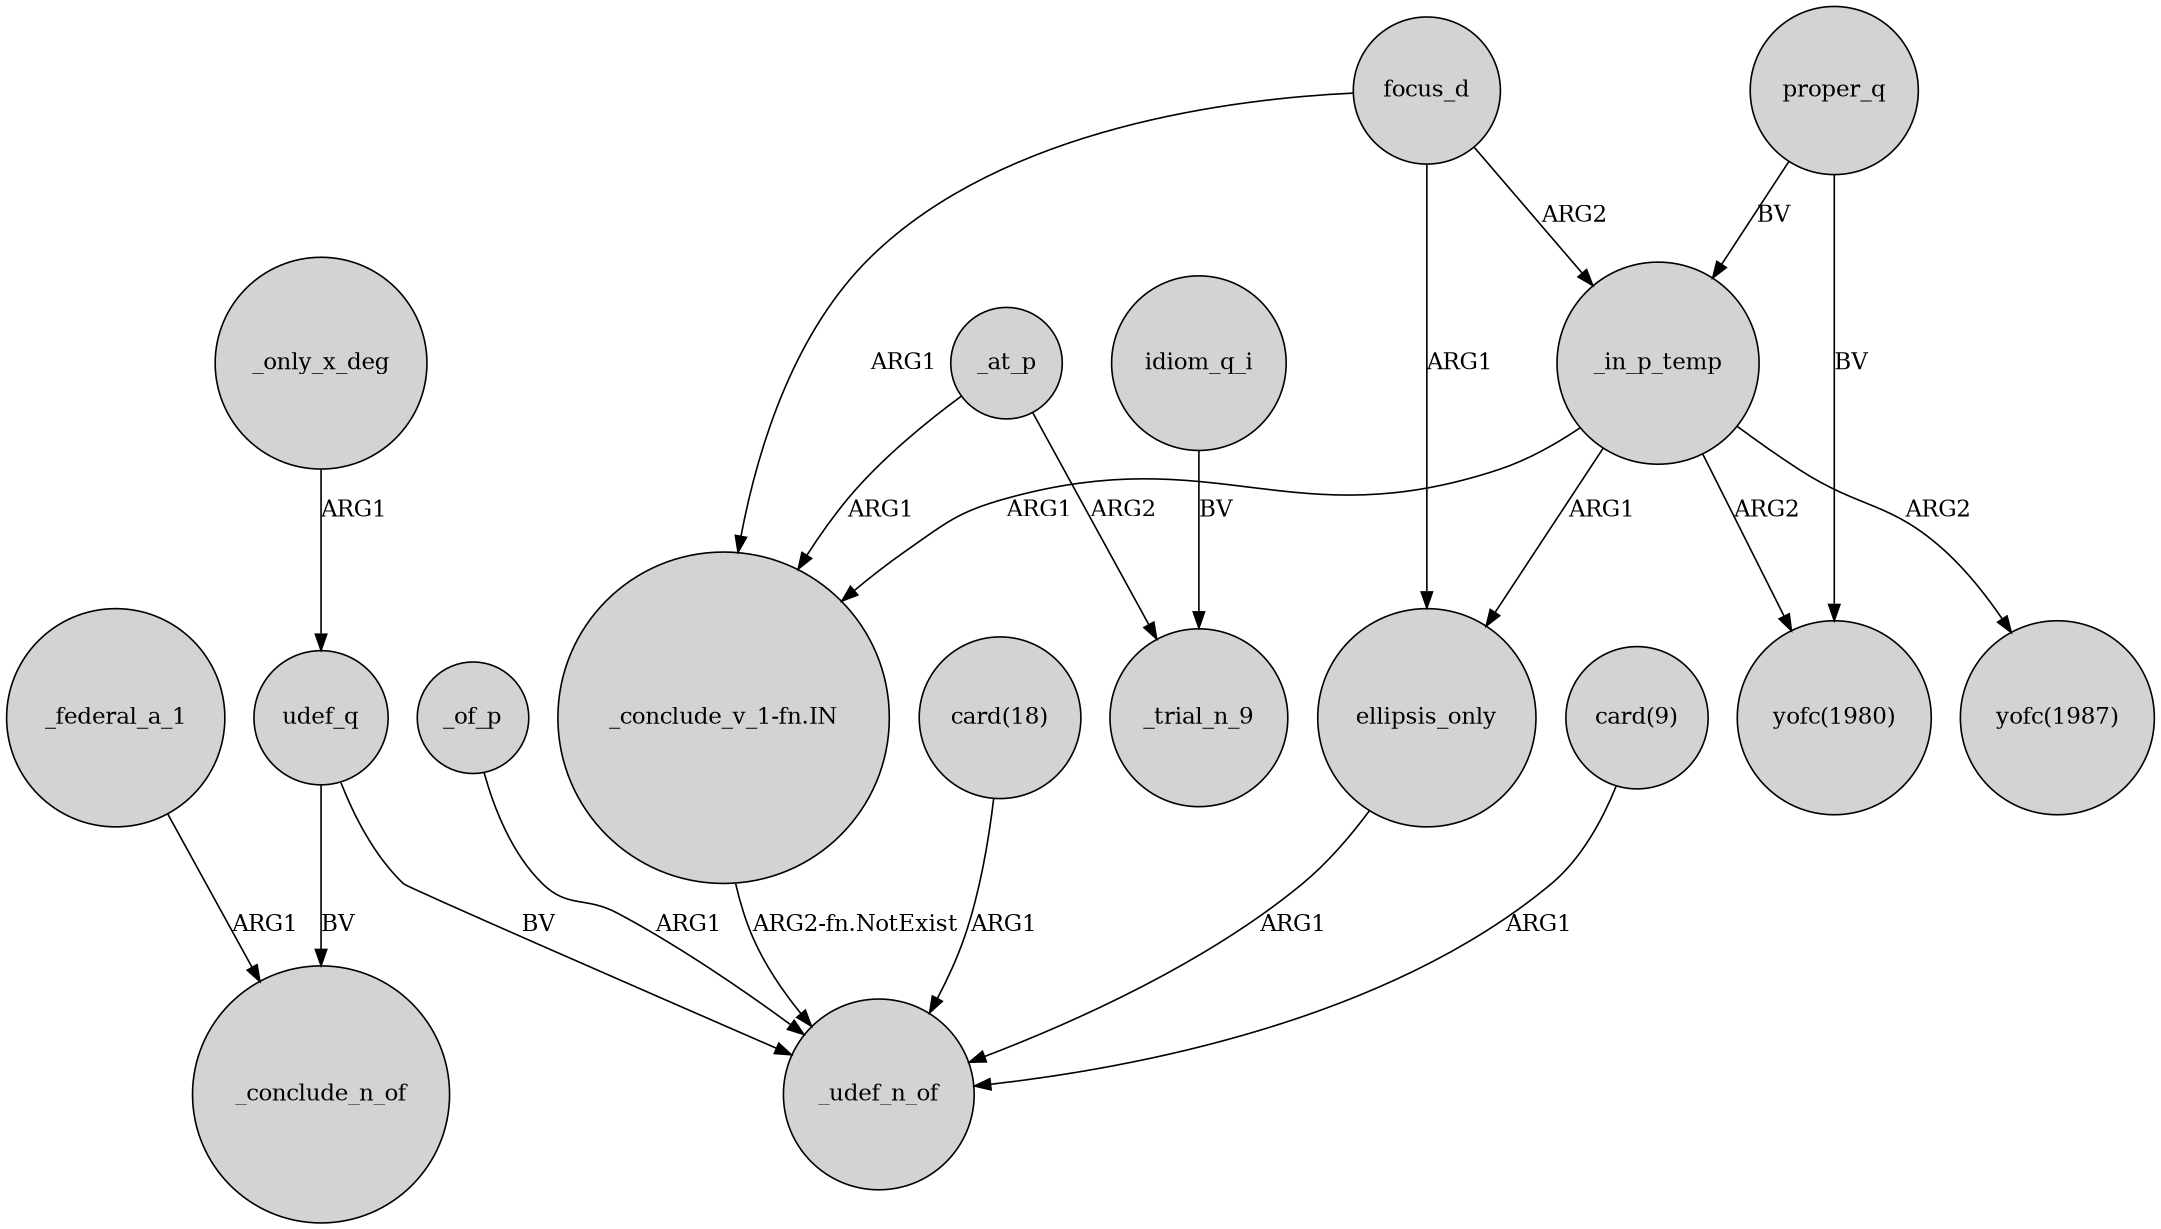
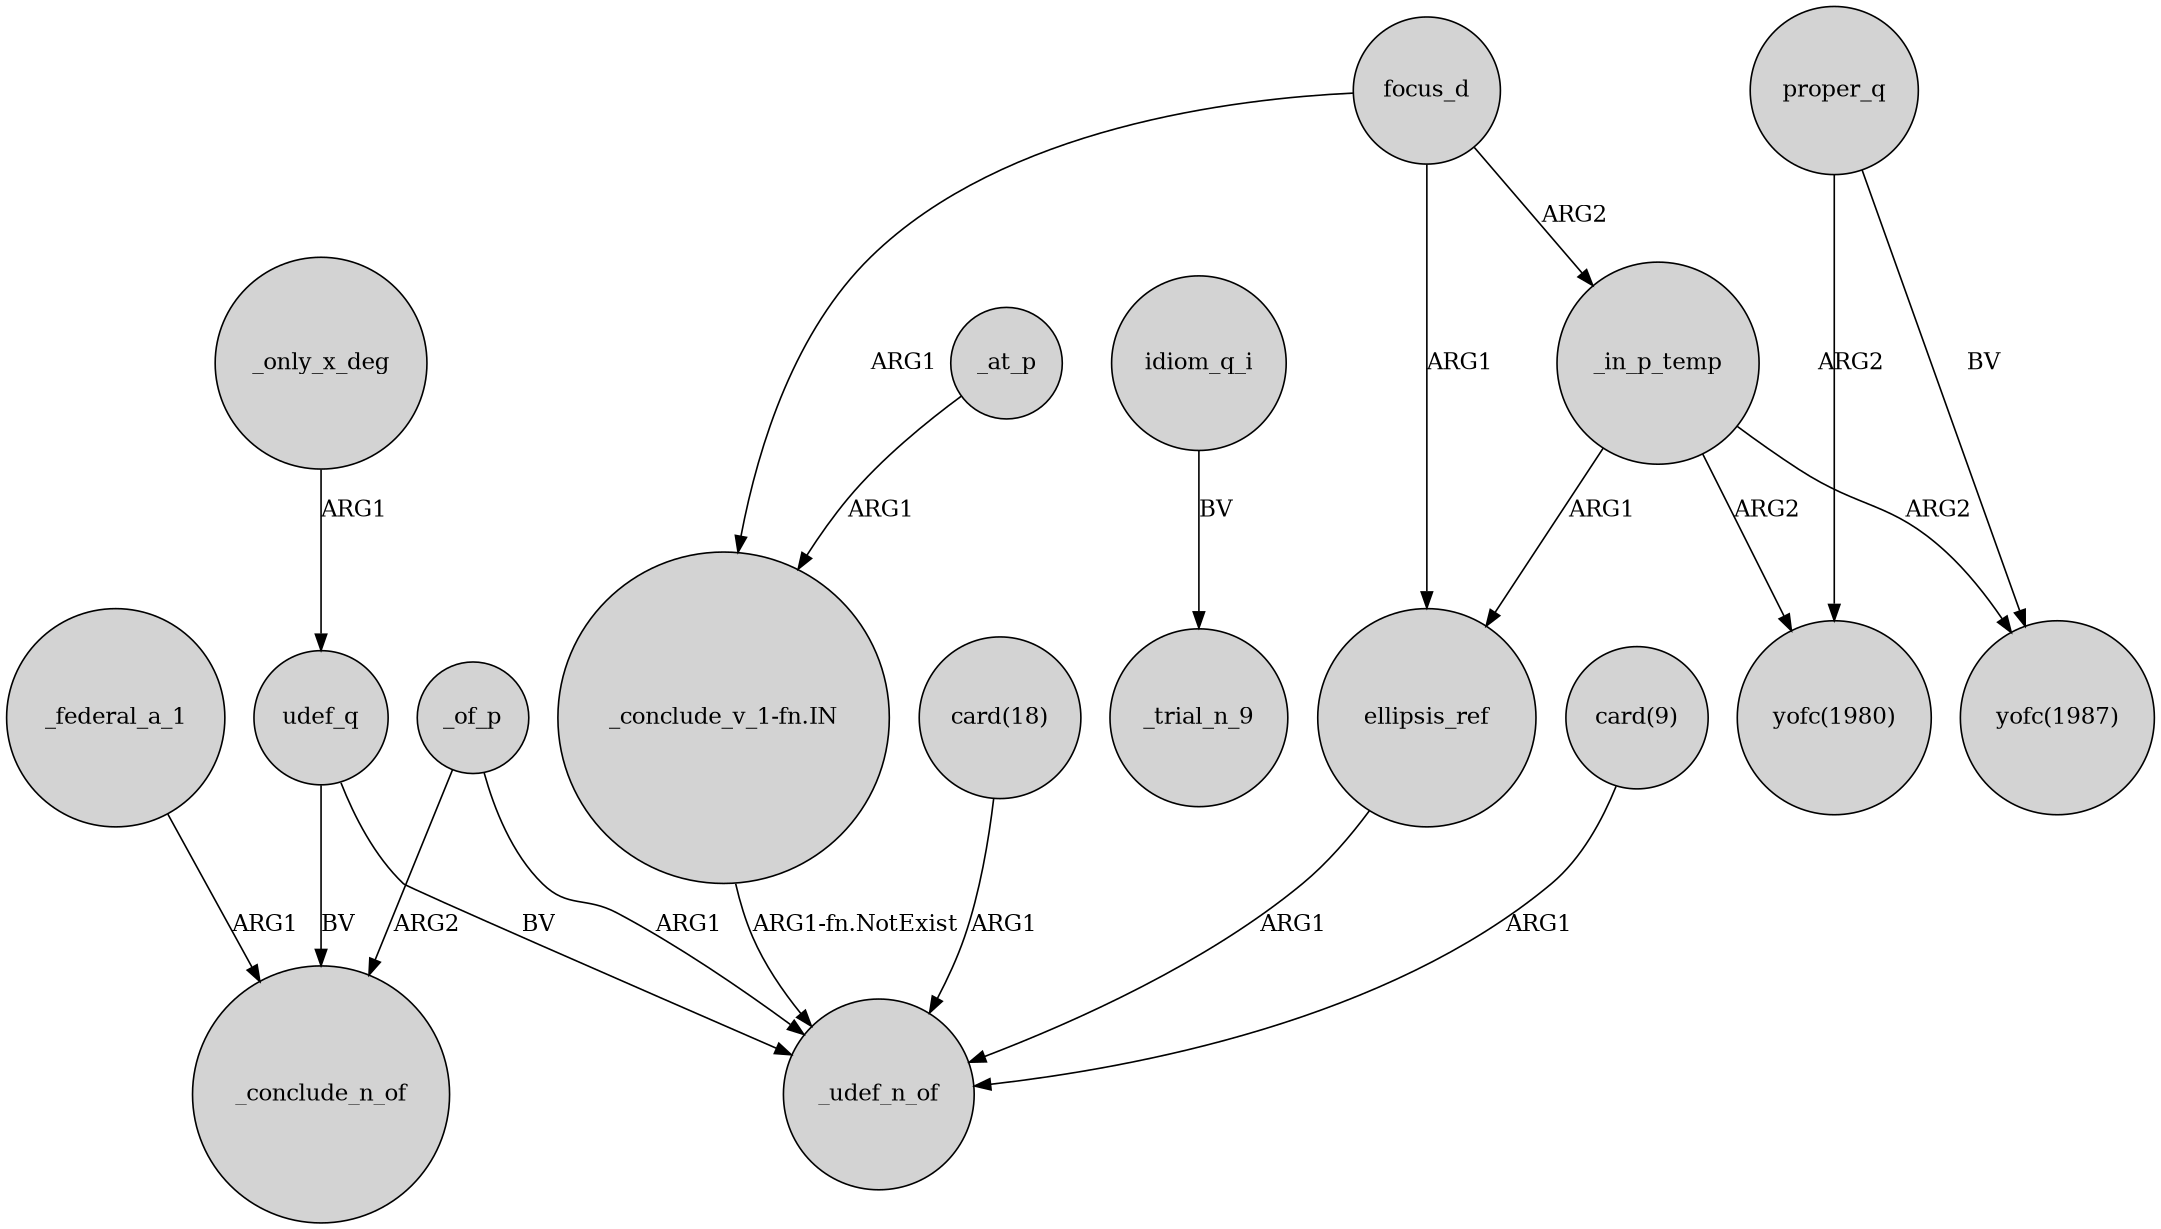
(1755, 213) -> (1941, 390)
(1851, 363) -> (1851, 363)
(1209, 483) -> none
(1091, 519) -> none
(1427, 718) -> (1427, 718)
none -> (414, 865)
(855, 925) -> (855, 925)
